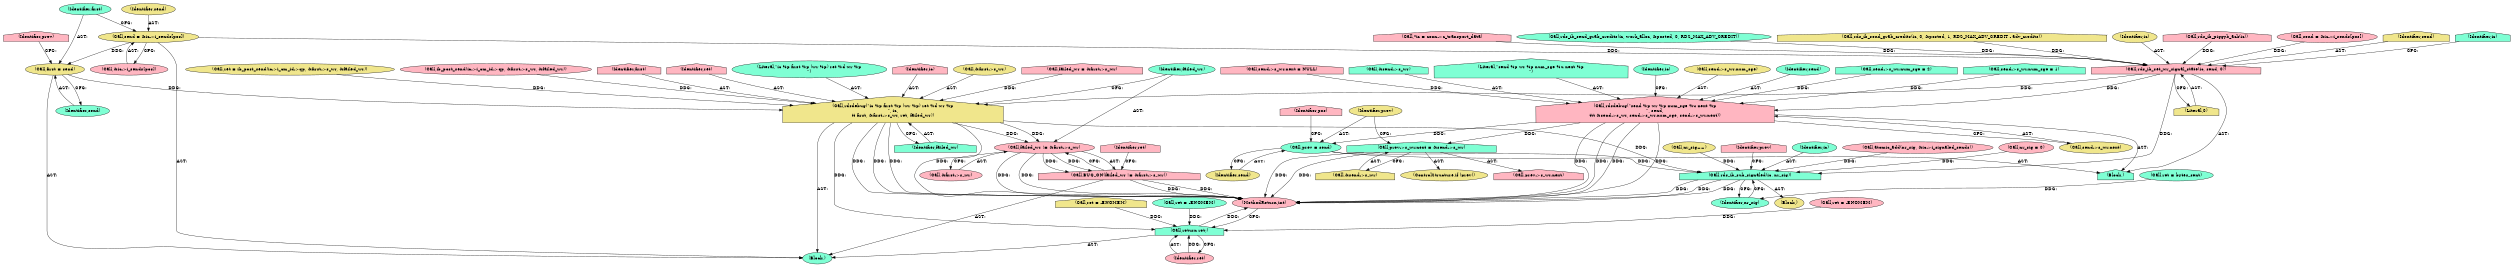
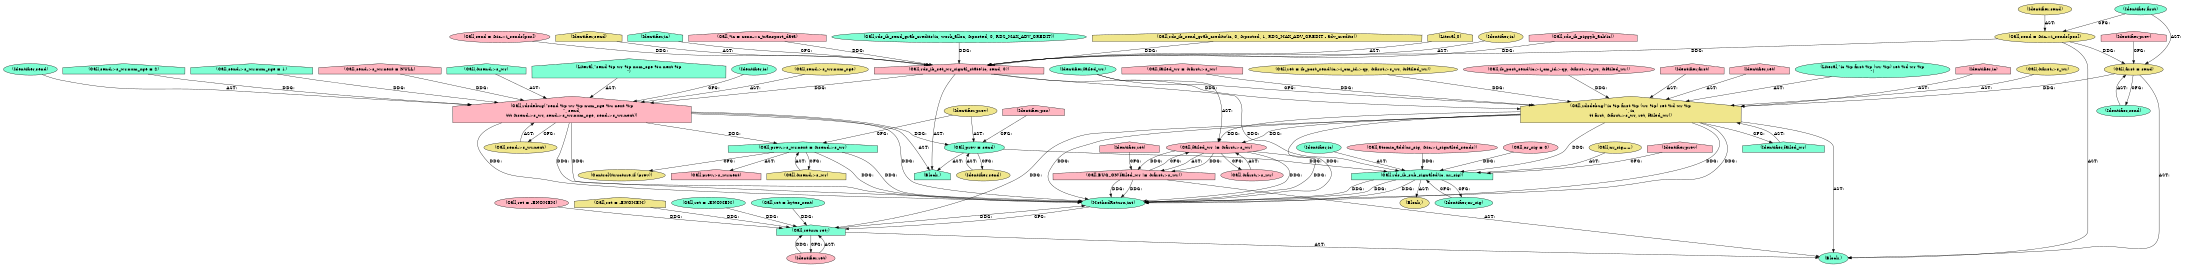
(129, 69) -> none
(2177, 91) -> none
(1440, 161) -> (730, 161)
(1730, 161) -> (1595, 161)
(1957, 188) -> (799, 216)
(1264, 203) -> (1113, 203)
